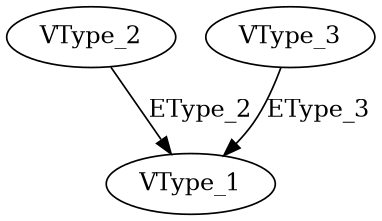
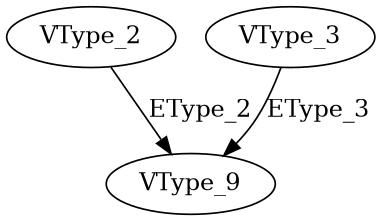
(191, 184) -> (191, 184)
